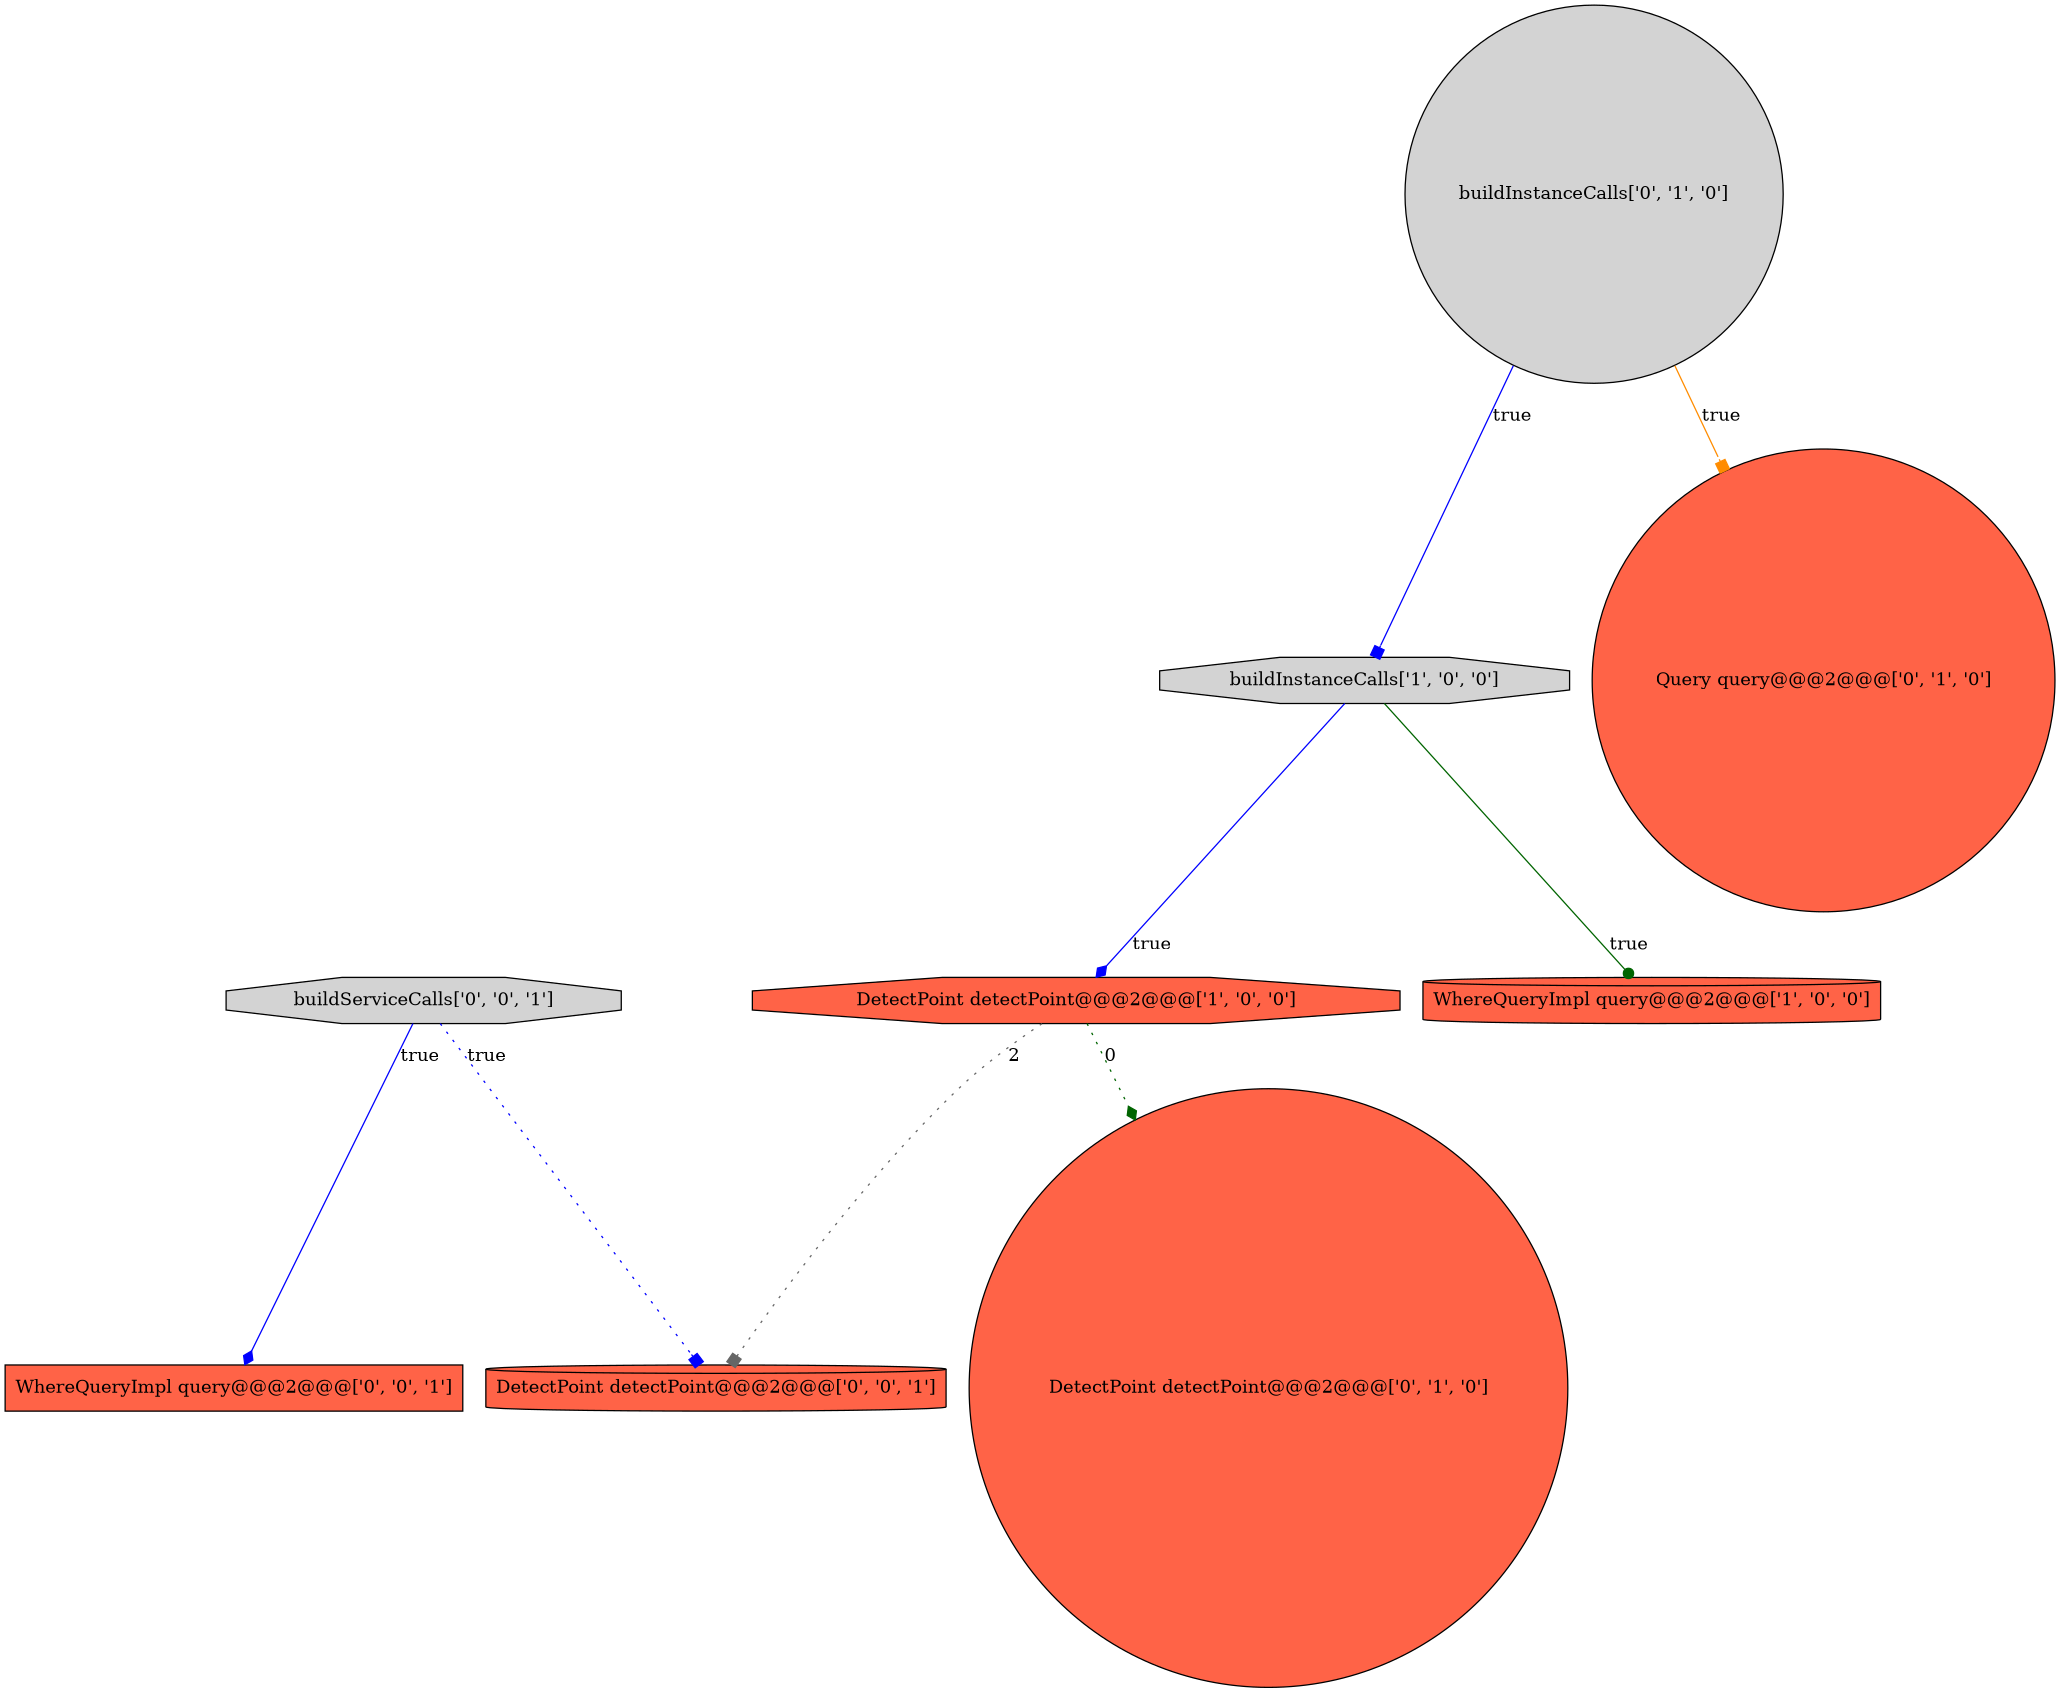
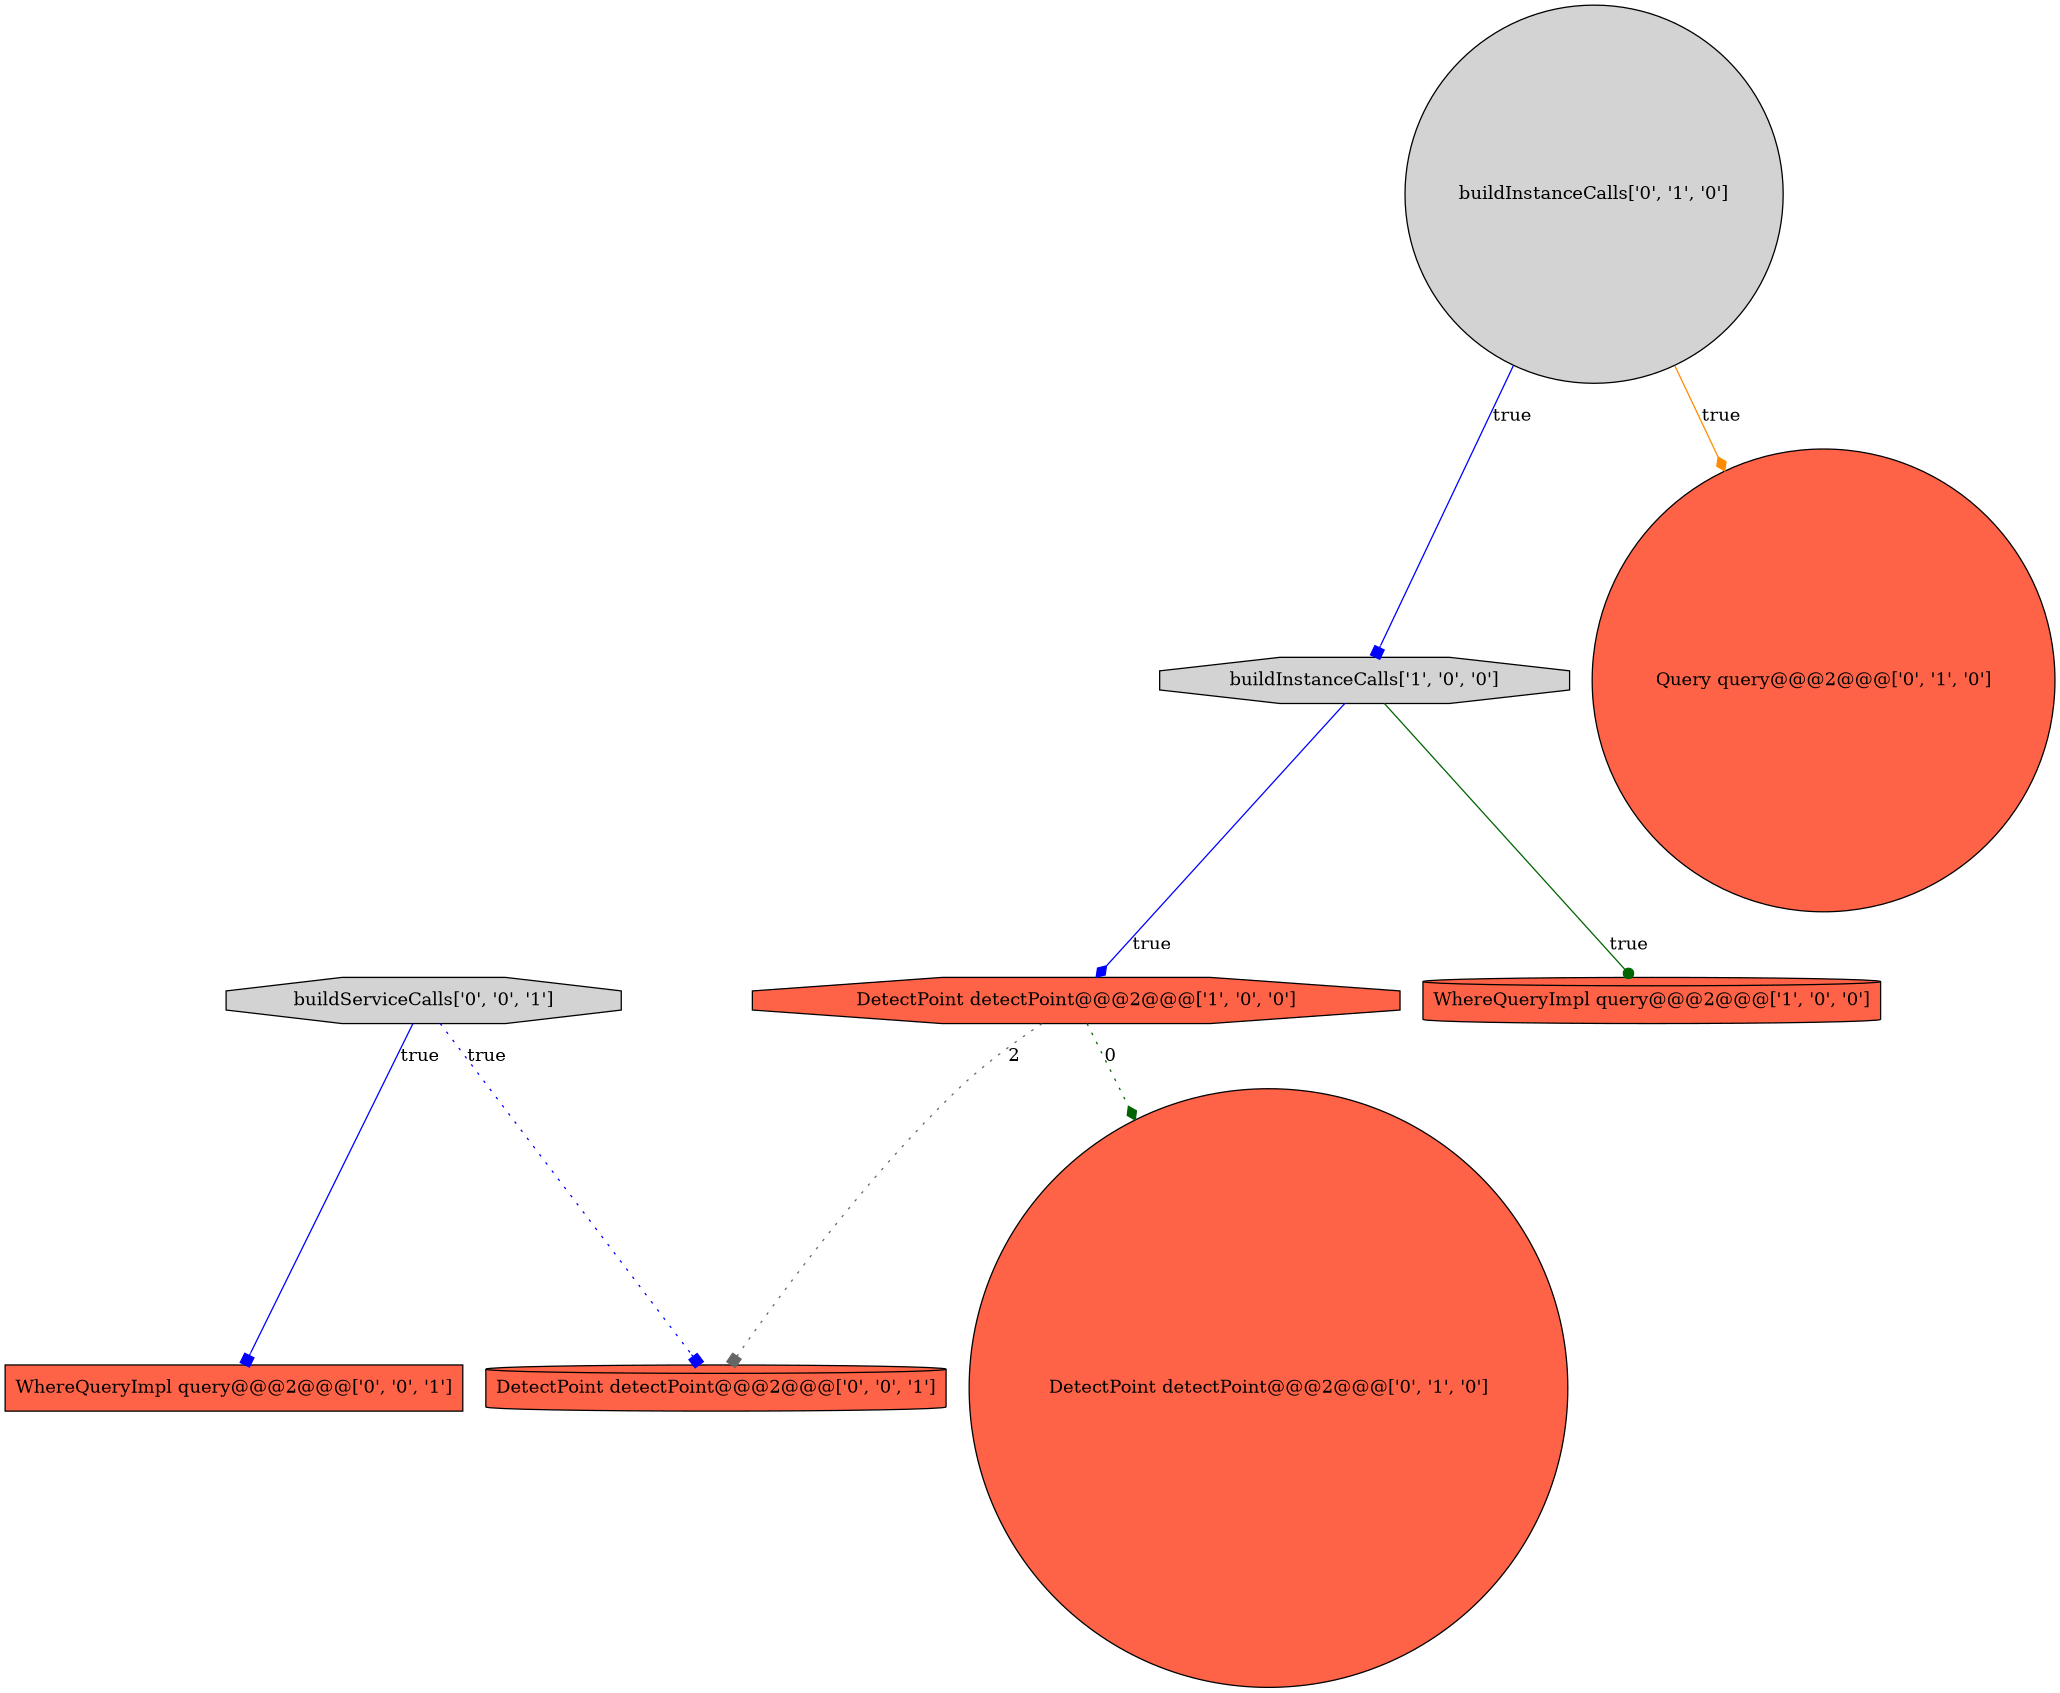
(1696, 411) -> (1696, 411)
(332, 1188) -> (332, 1188)
